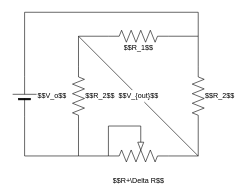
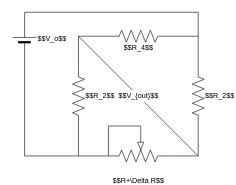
(139, 48) -> (139, 48)
(24, 97) -> (24, 40)
